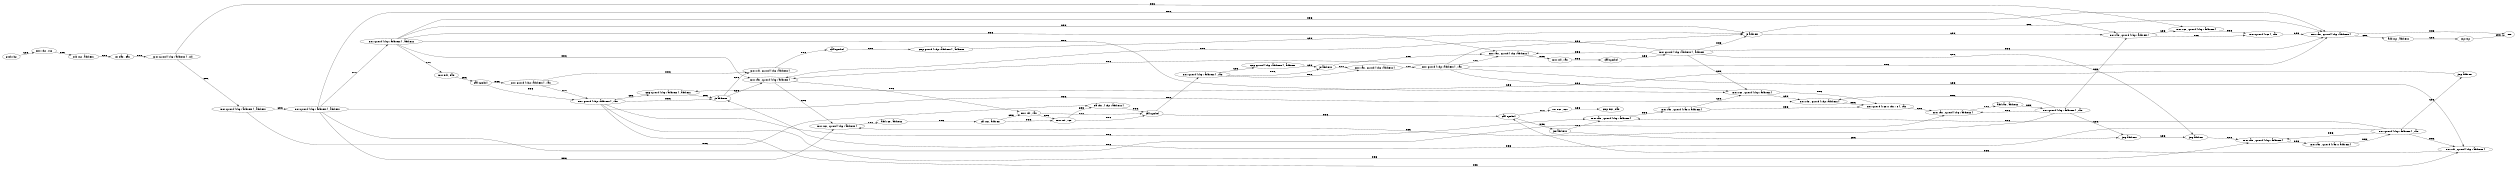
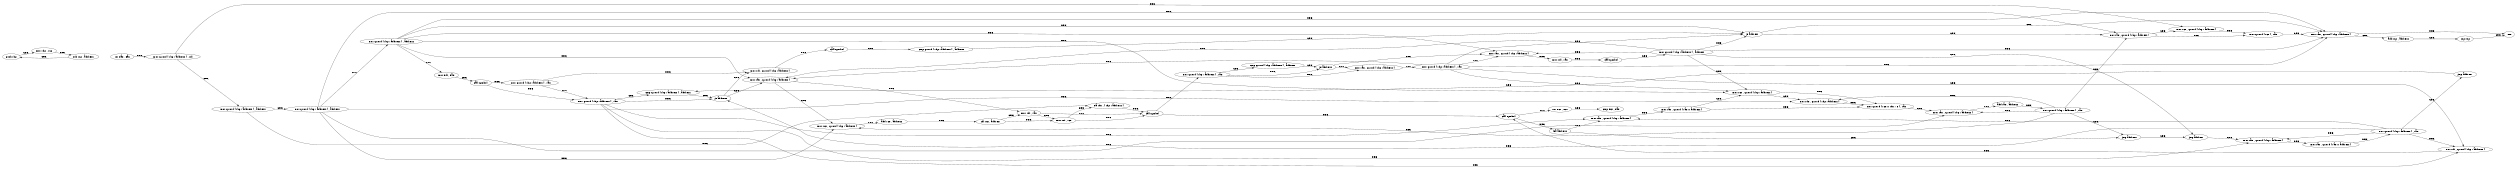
(104, 57) -> (45, 58)
(1560, 131) -> (1560, 131)
